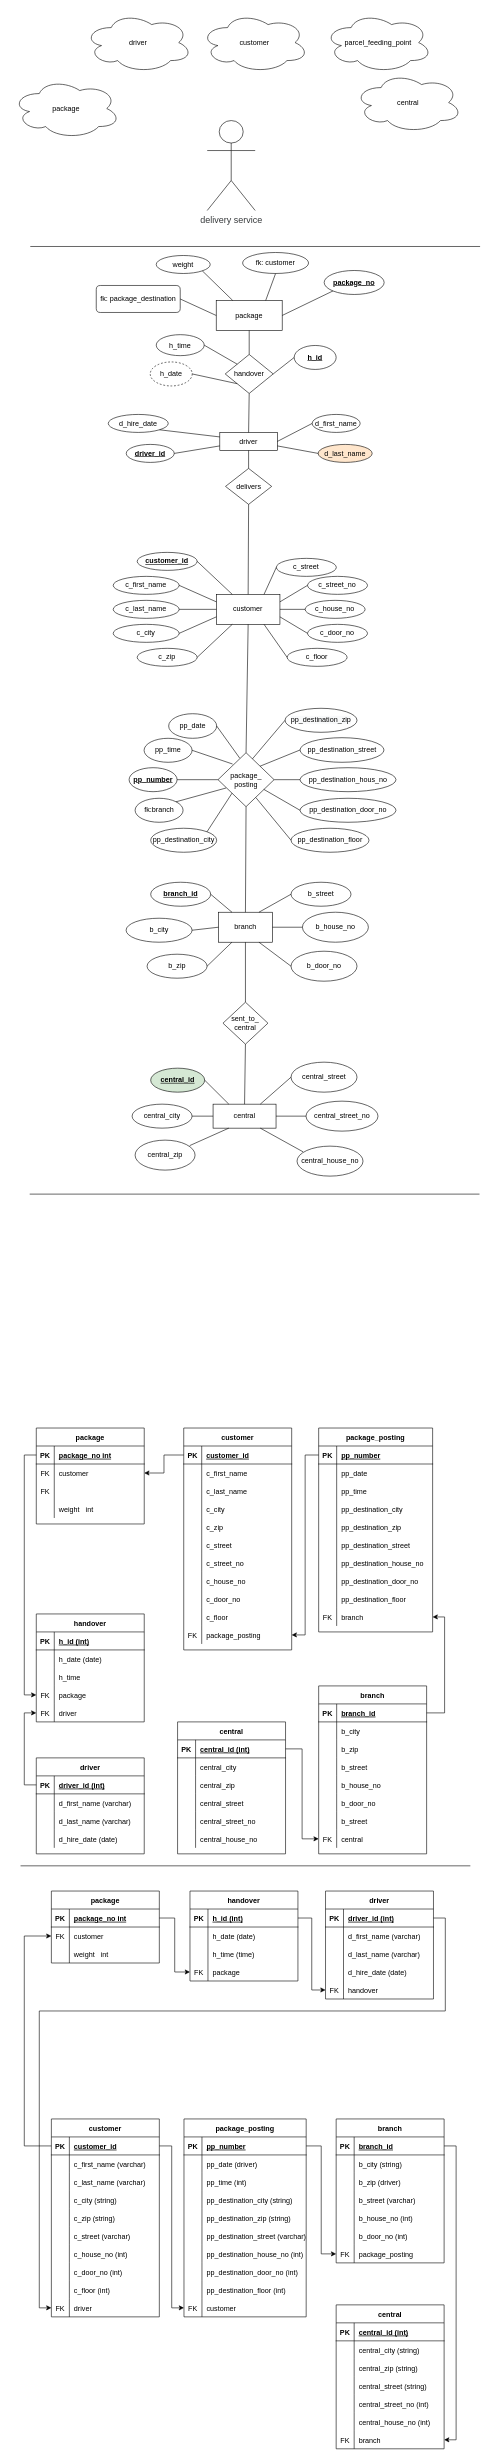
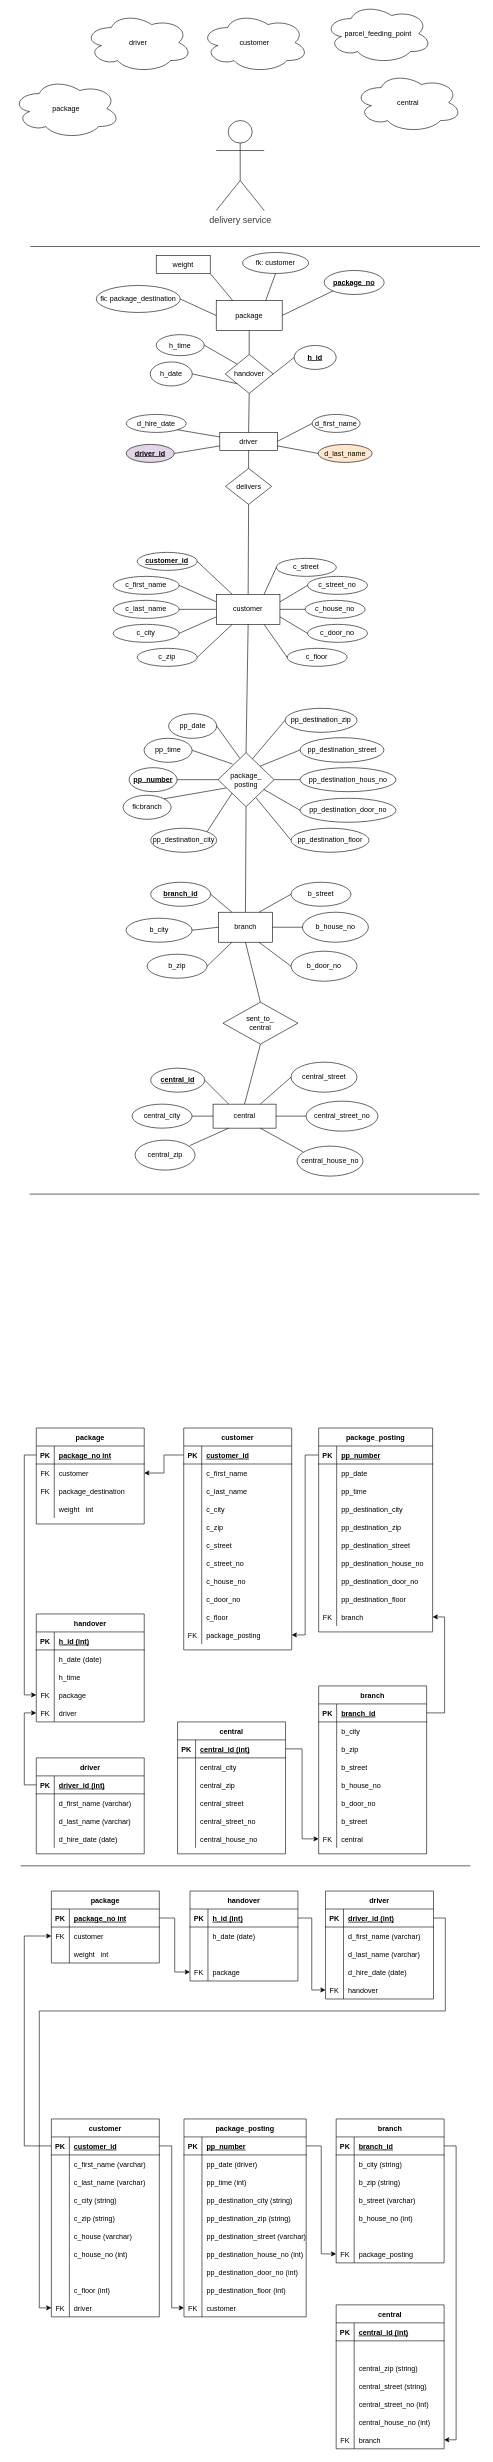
(378, 42) -> (378, 33)
(231, 165) -> (240, 165)
(183, 264) -> (183, 264)
(138, 299) -> (138, 299)
(171, 374) -> (171, 374)
(138, 423) -> (156, 423)
(150, 453) -> (150, 453)
(159, 810) -> (147, 807)
(246, 1023) -> (261, 1023)
(178, 1080) -> (178, 1080)
none -> (99, 1491)
(253, 1955) -> none
(384, 2183) -> (384, 2183)
(109, 2237) -> (107, 2237)
(399, 2237) -> none
(114, 2273) -> none
(399, 2351) -> none
